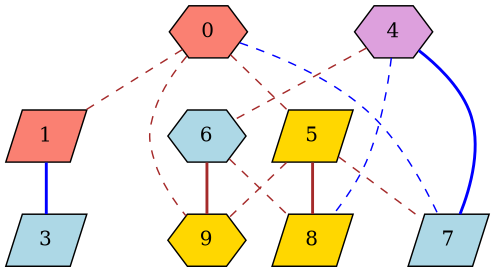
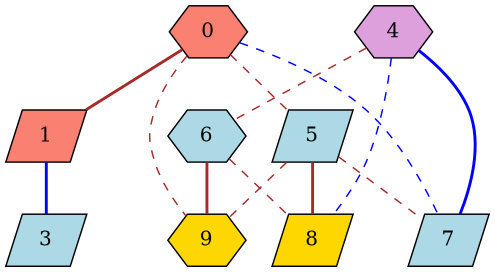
(134, 80) -> (134, 80)
(313, 136) -> (313, 136)
